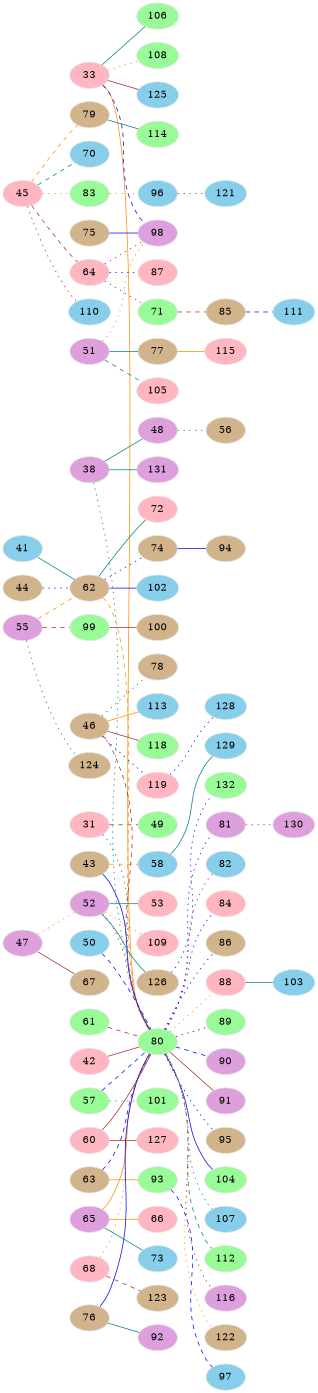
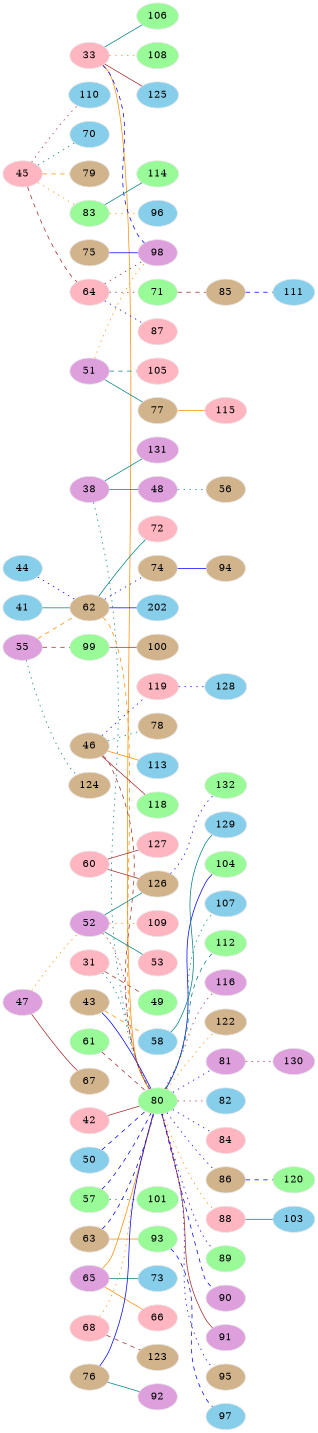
(126, 125) -> (120, 196)
(56, 174) -> (56, 154)
(226, 194) -> none
(23, 588) -> (23, 568)
(158, 588) -> (158, 608)
(120, 1107) -> (122, 874)
none -> (294, 1180)
